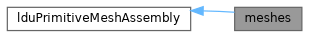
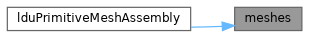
(219, 11) -> (207, 27)
